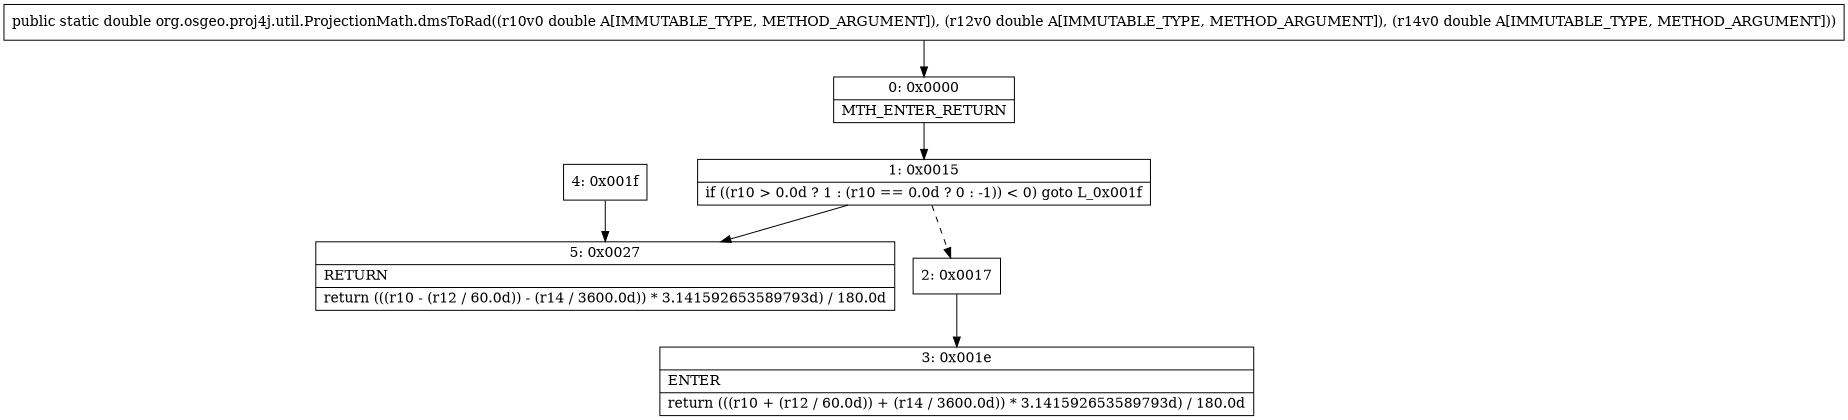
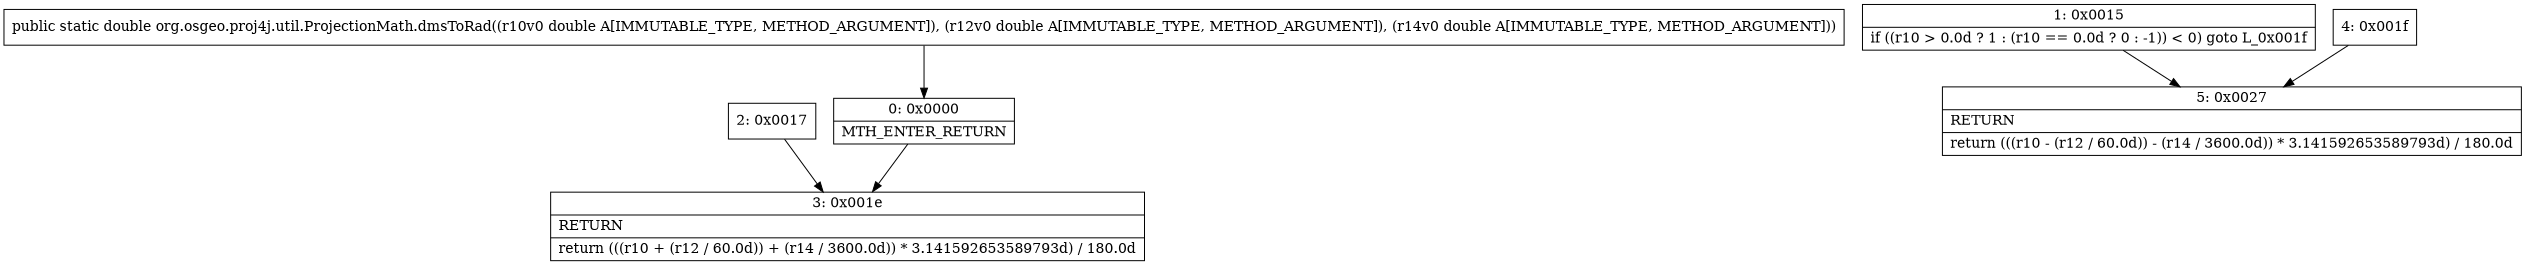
(924, 136) -> (893, 164)
(940, 227) -> none
(694, 381) -> (591, 226)
